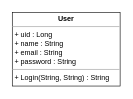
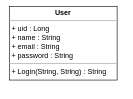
(66, 49) -> (63, 43)
